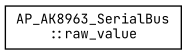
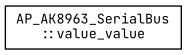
(93, 28) -> (93, 28)
